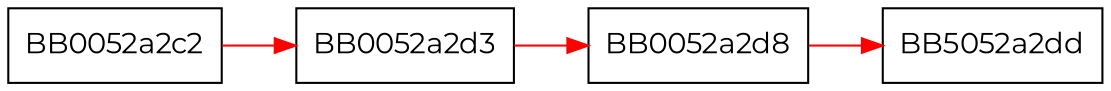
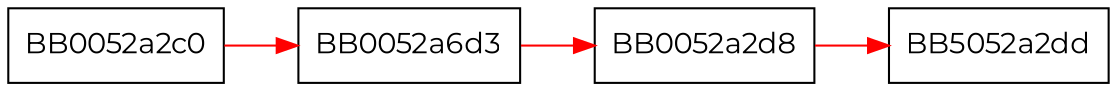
(115, 46) -> (116, 46)
(405, 46) -> (409, 46)
